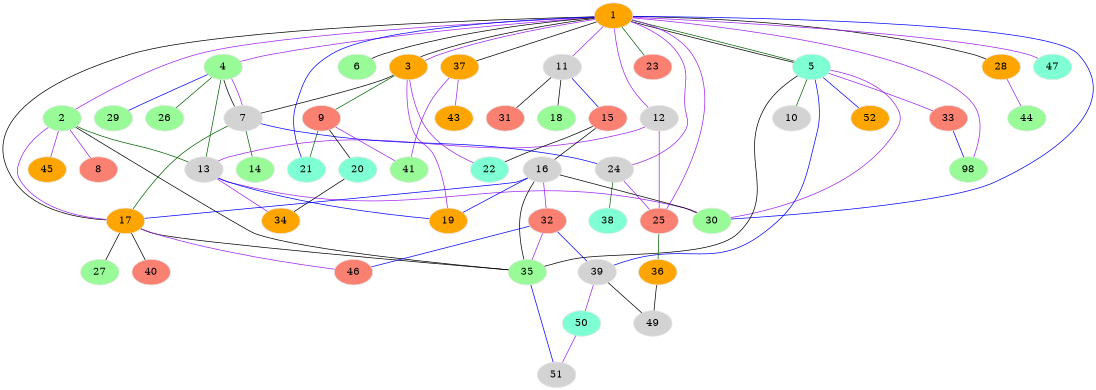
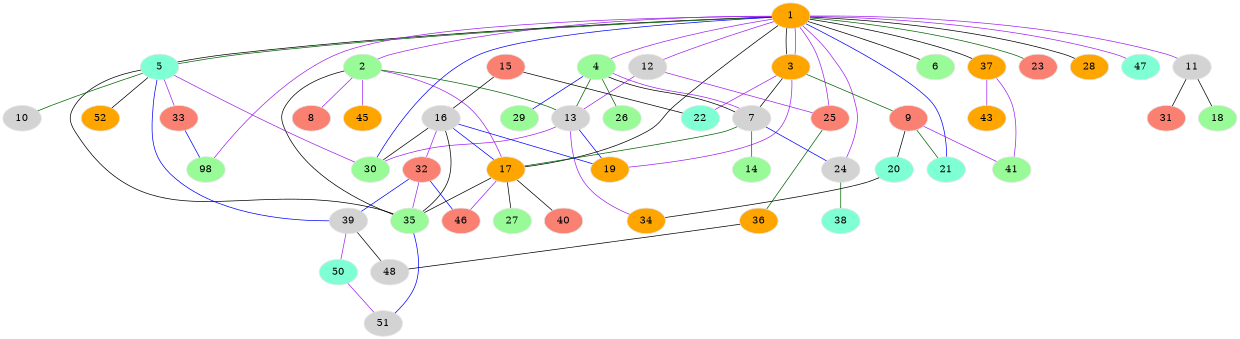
(585, 93) -> none
(841, 93) -> (130, 93)
(1027, 118) -> none
(631, 189) -> none
(653, 323) -> (390, 272)
